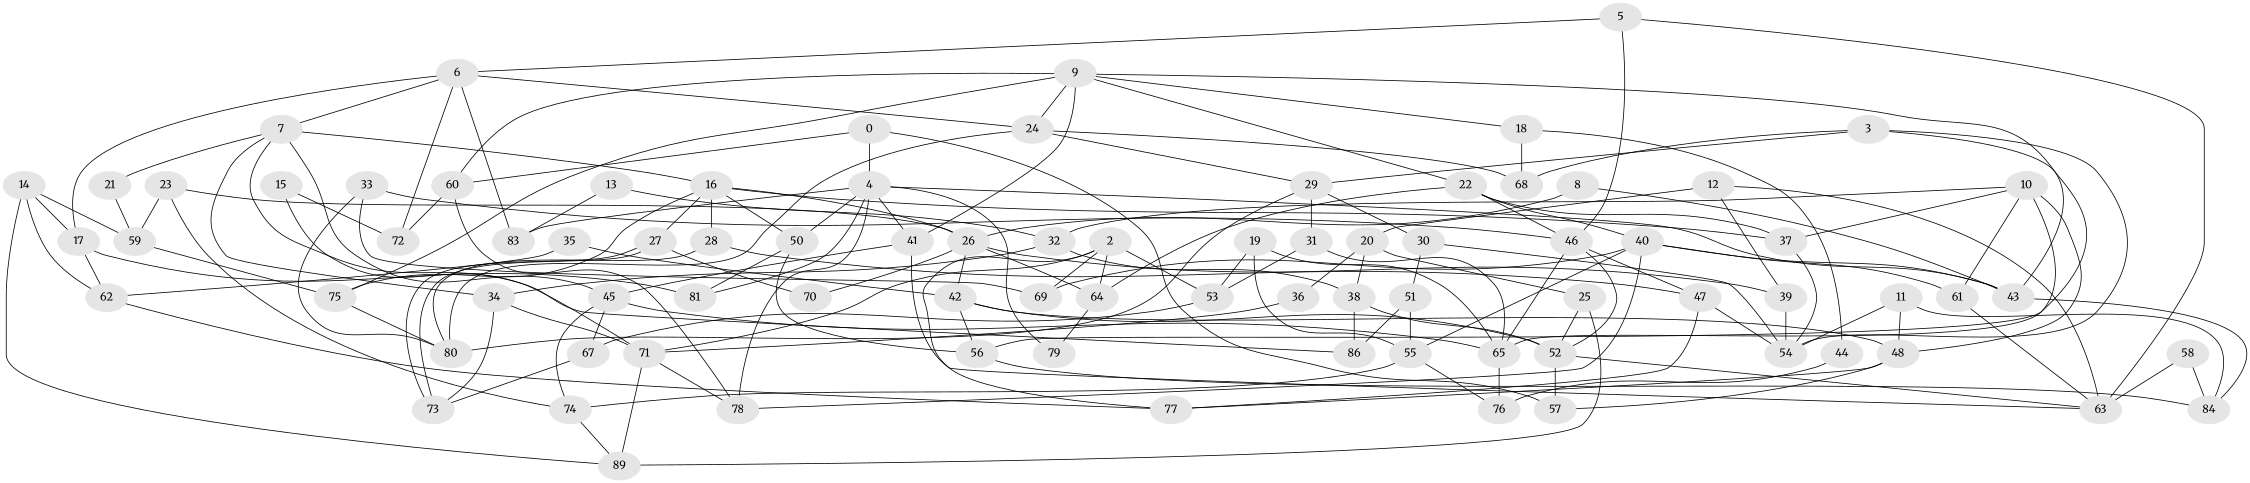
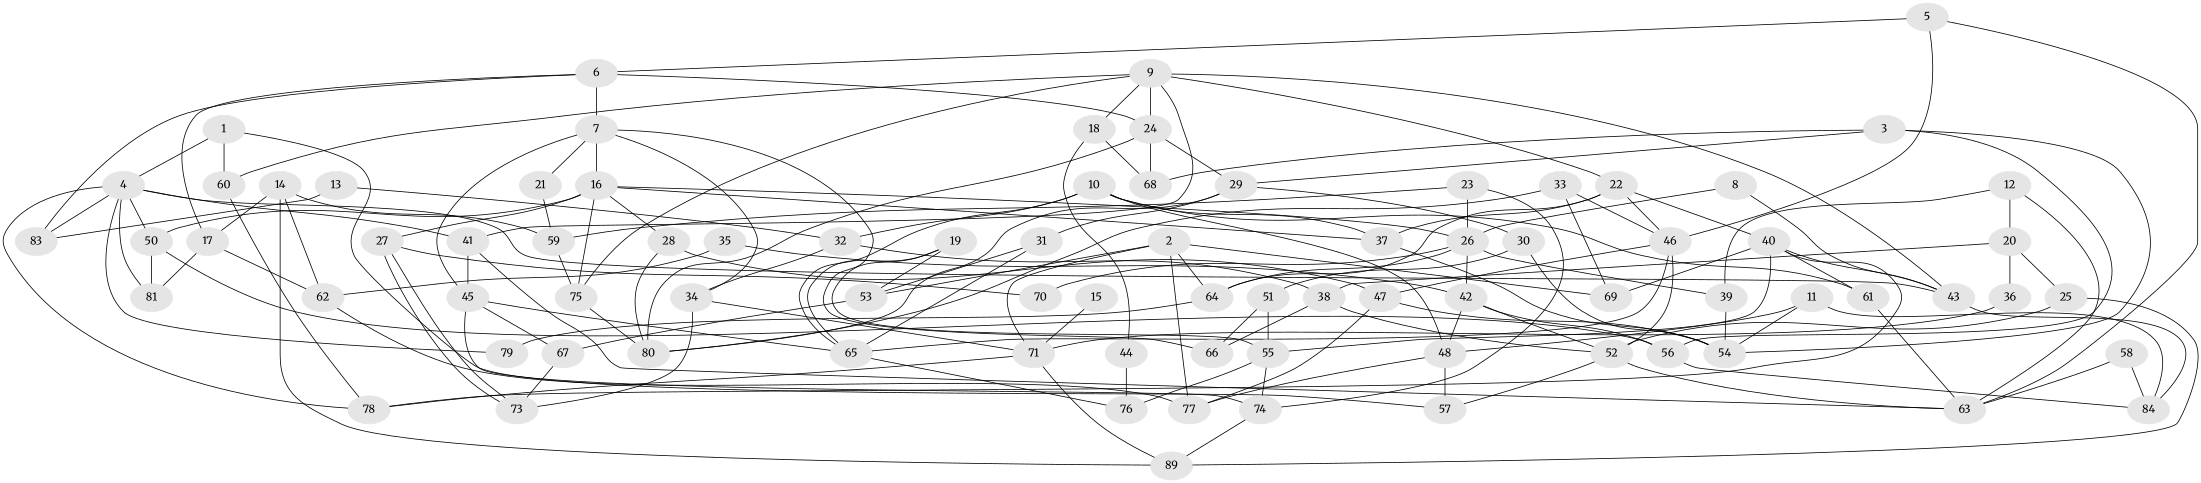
(870, 129) -> (224, 129)
(398, 242) -> none
(1354, 354) -> (1212, 354)
